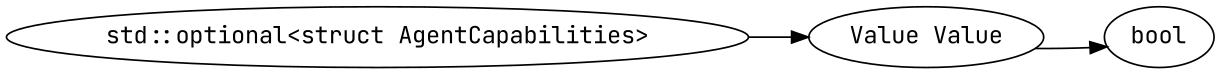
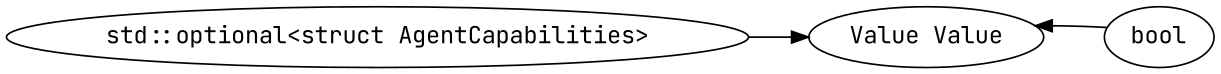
(1063, 48) -> (1080, 26)
